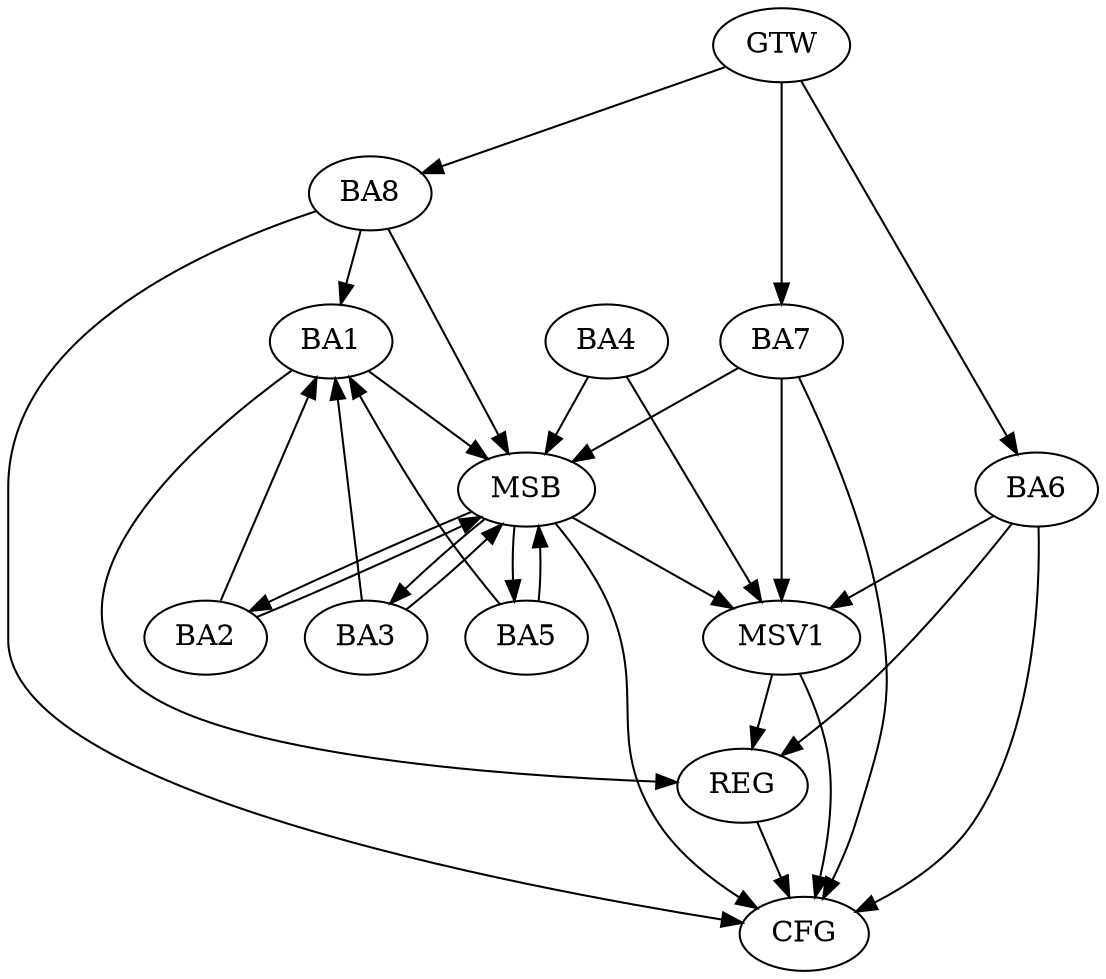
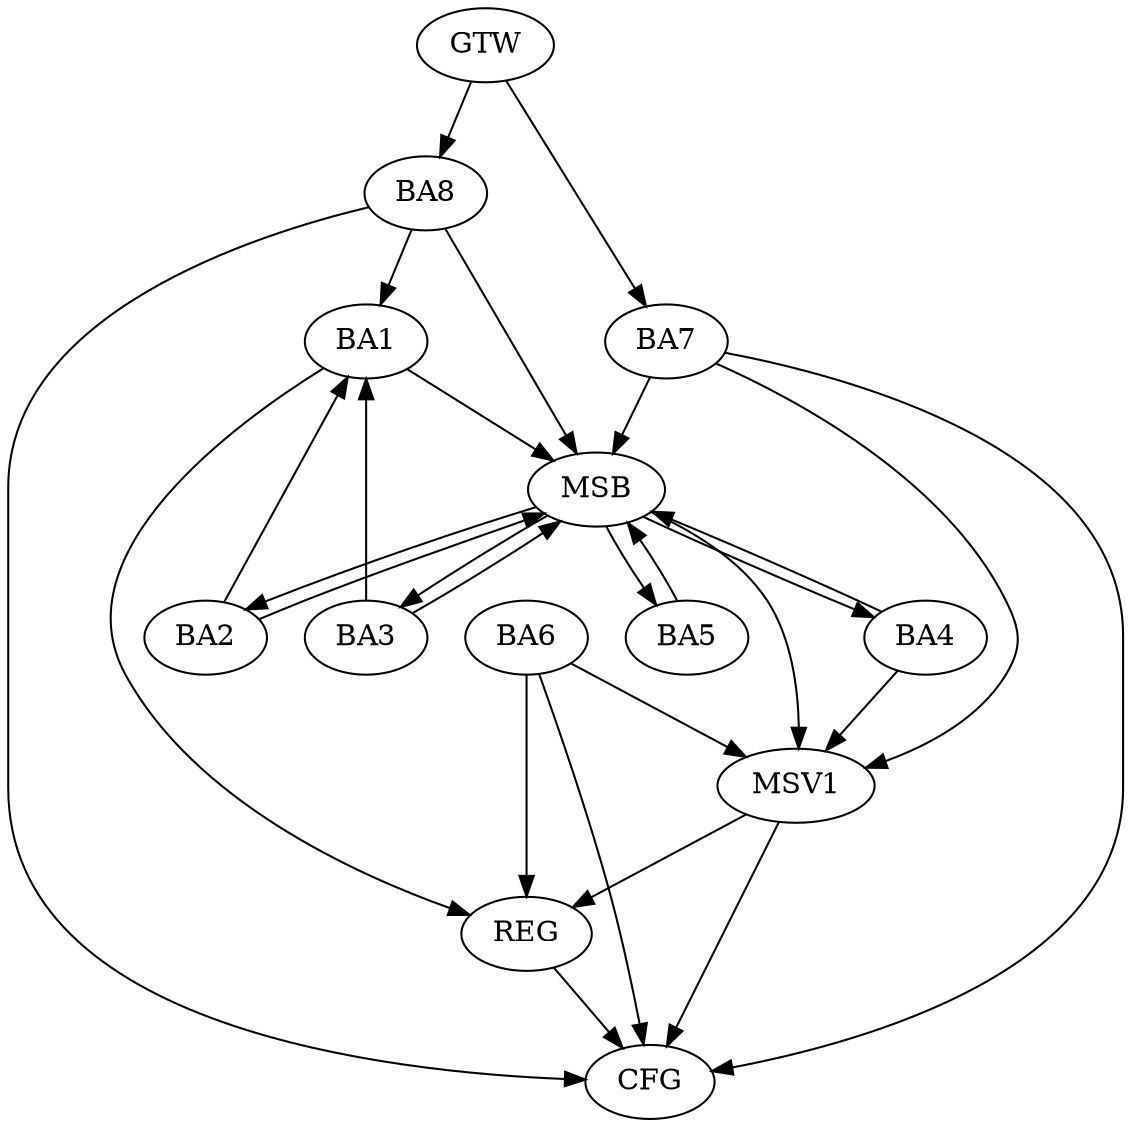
(904, 259) -> none
(425, 503) -> none
(628, 722) -> (748, 564)
